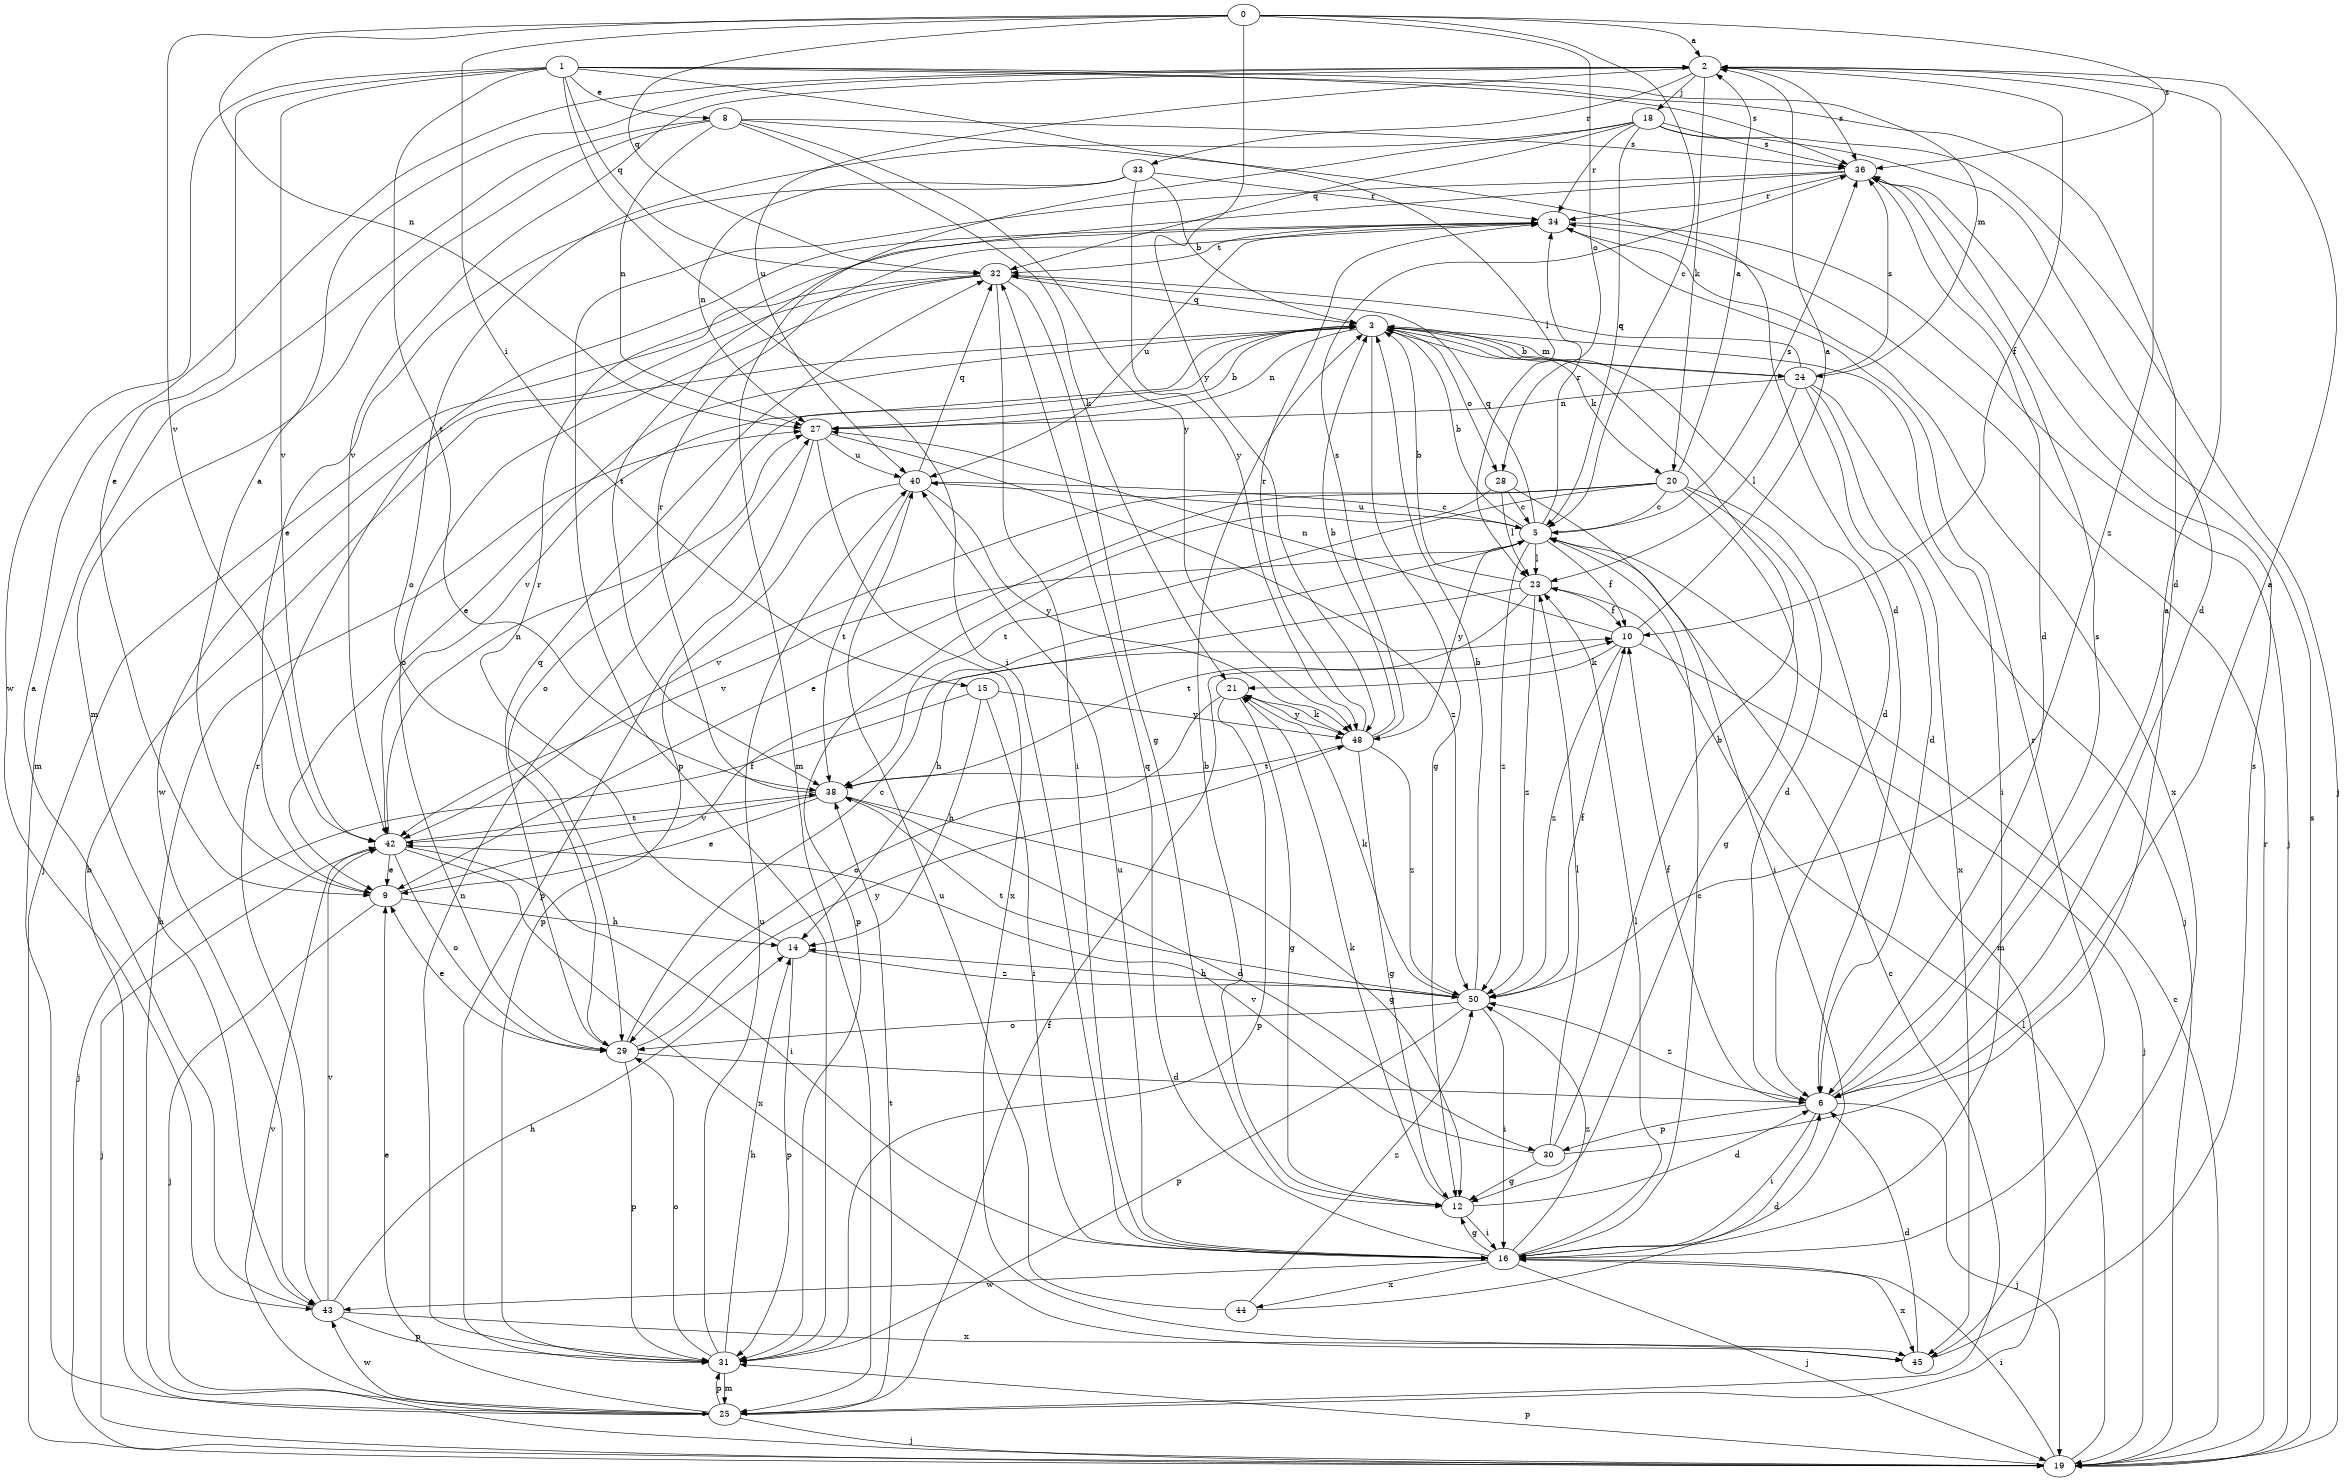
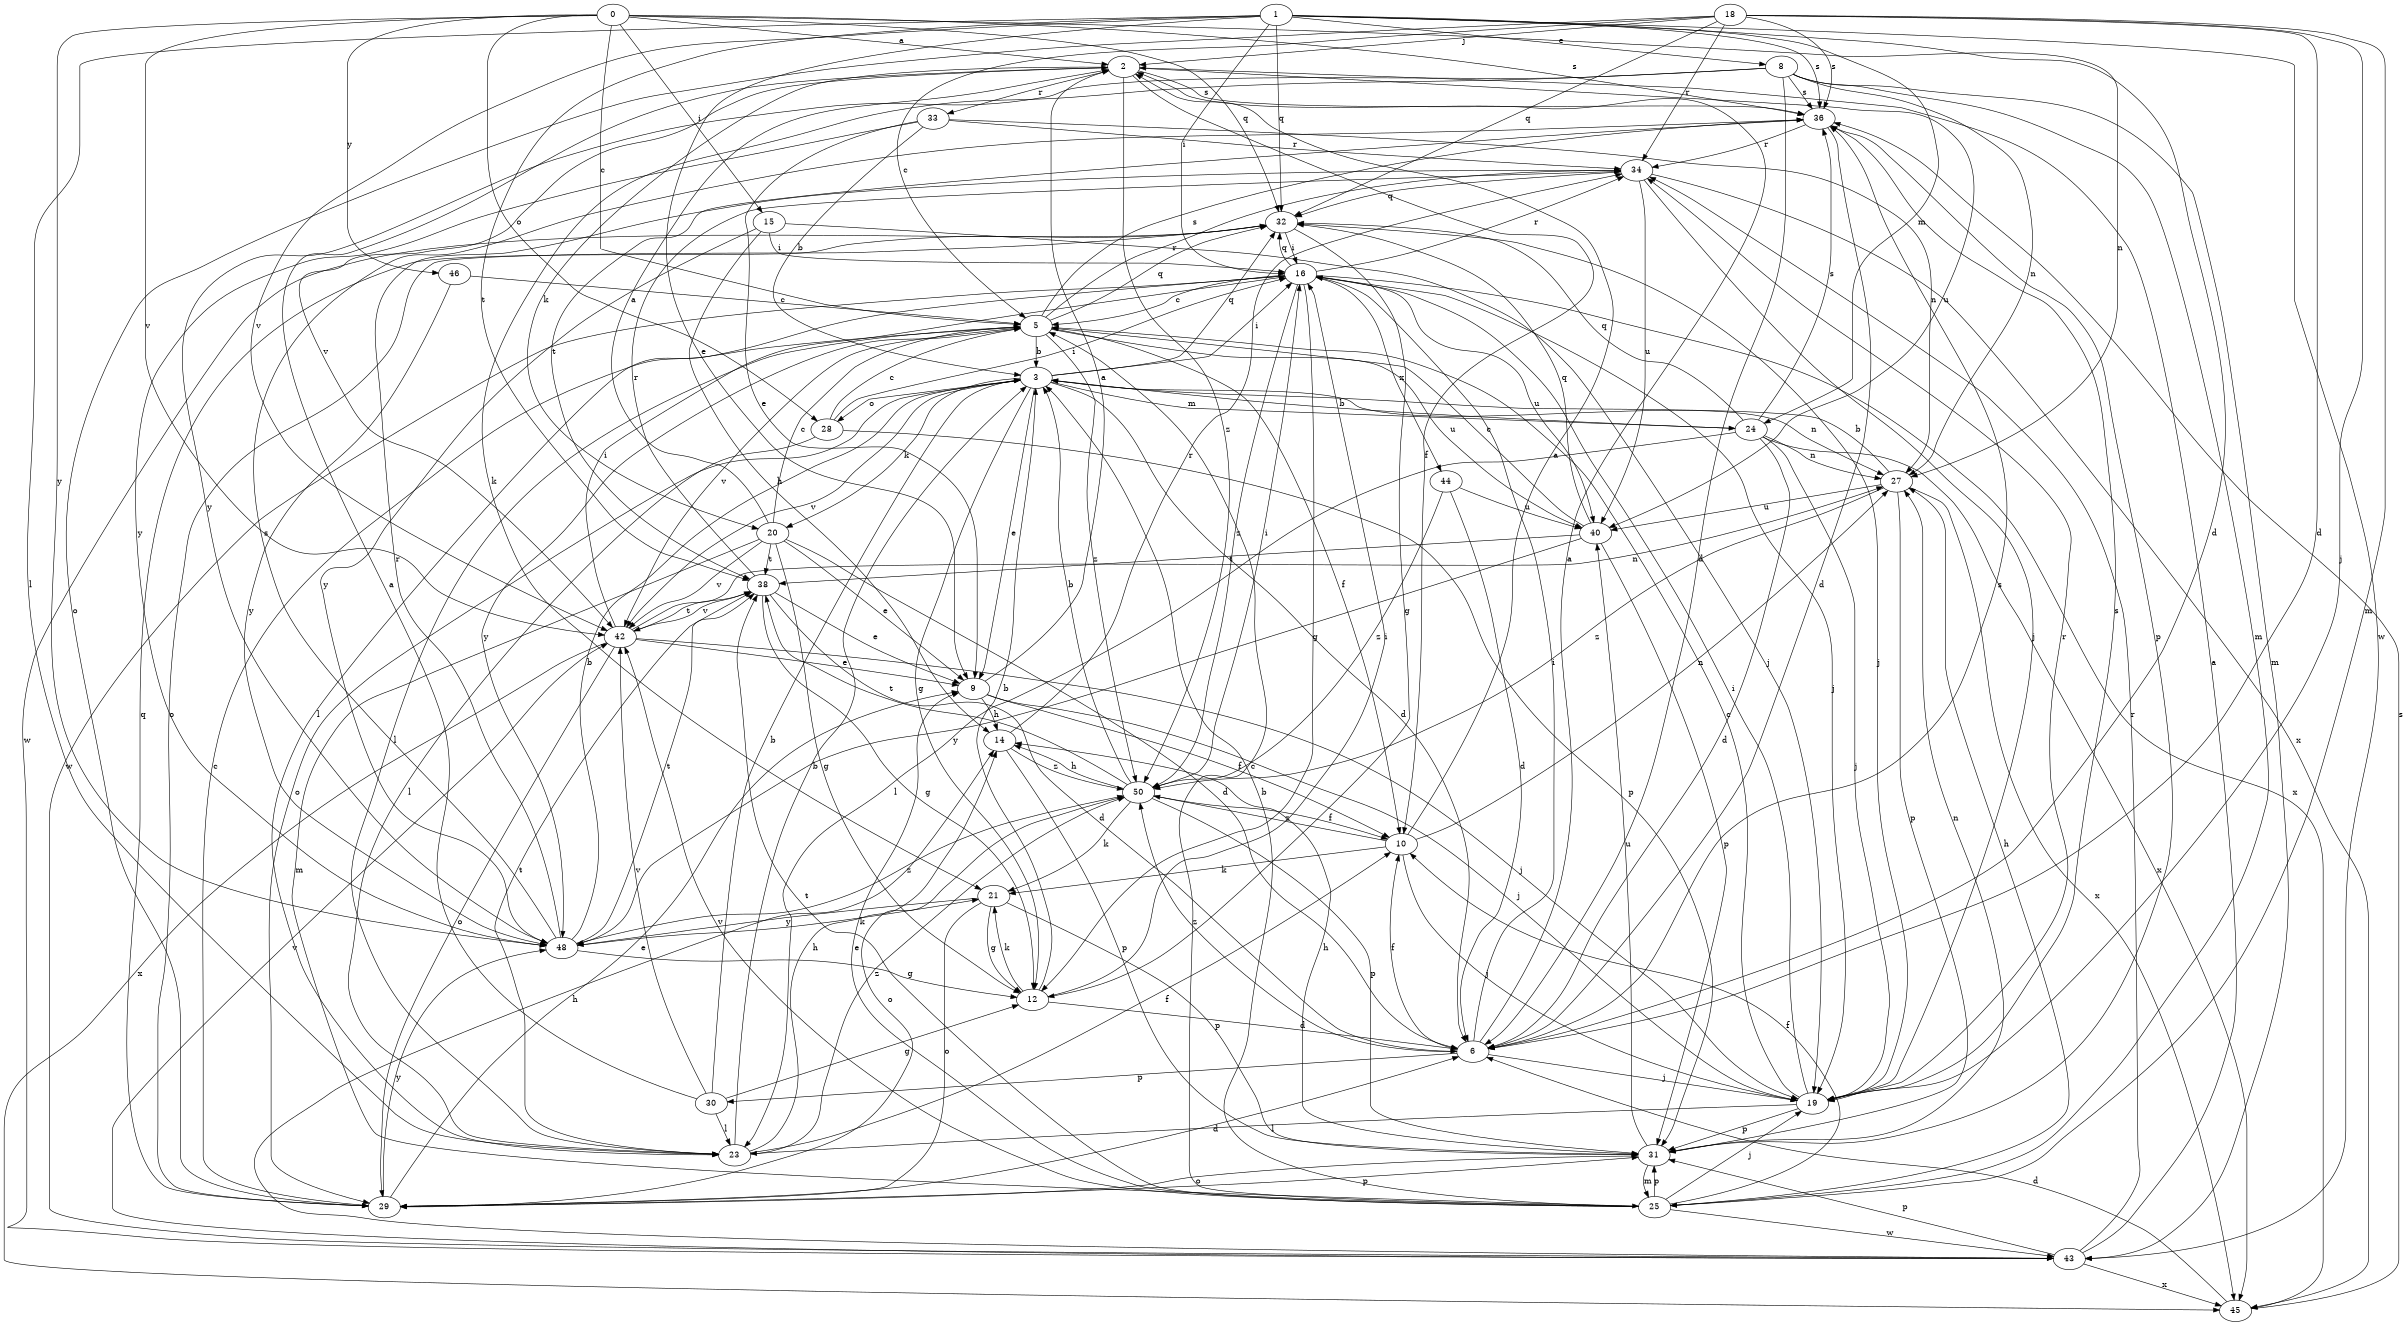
(1679, 91) -> (1430, 41)
(1220, 248) -> (1391, 196)
none -> (455, 274)
(1180, 303) -> (1201, 333)
(1178, 949) -> (1101, 824)
